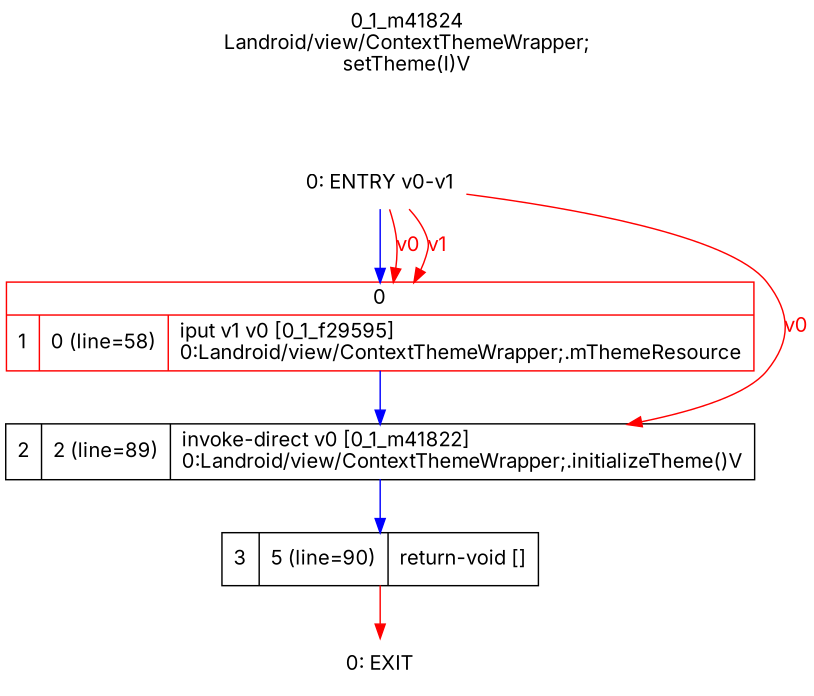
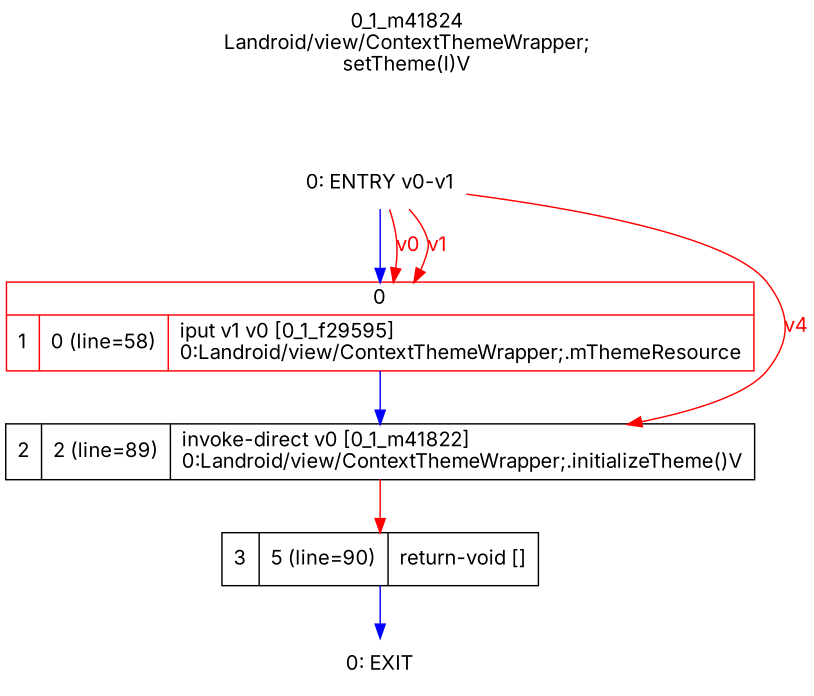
(796, 326) -> (796, 326)
(380, 499) -> (380, 499)
(380, 605) -> (380, 605)
